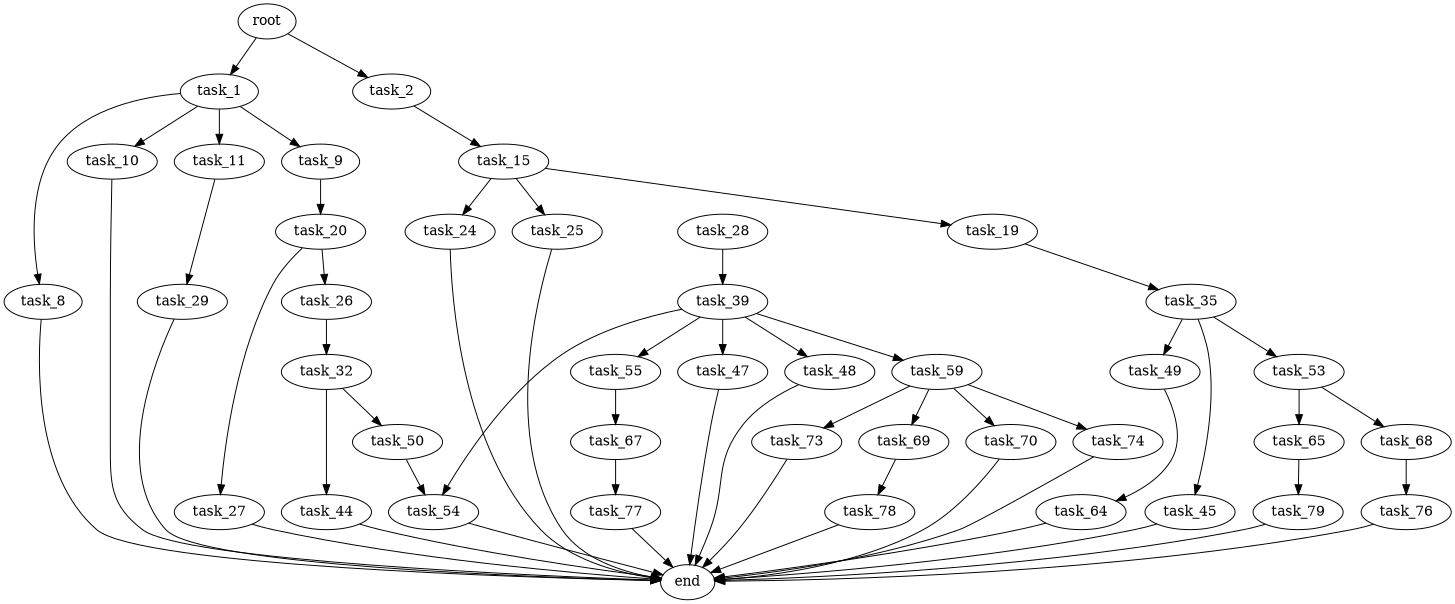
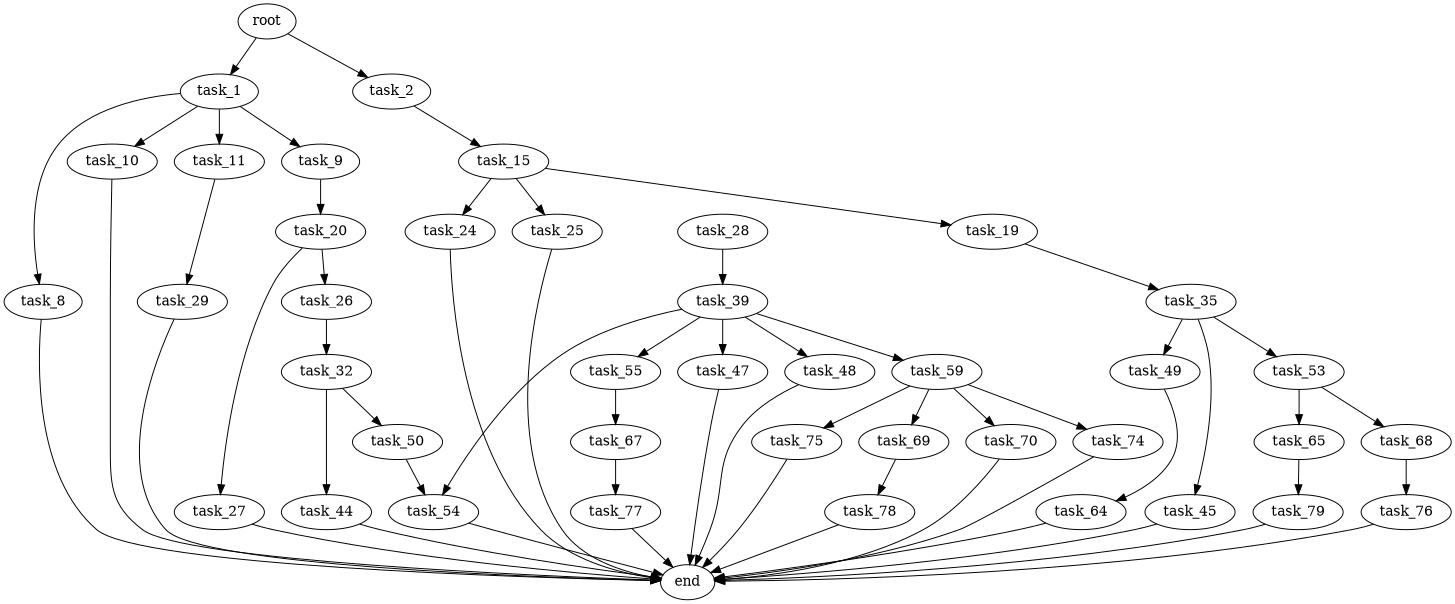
(797, 442) -> (797, 442)
